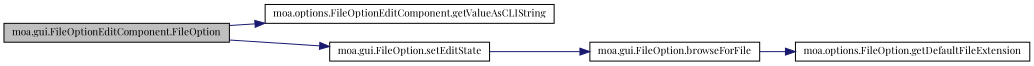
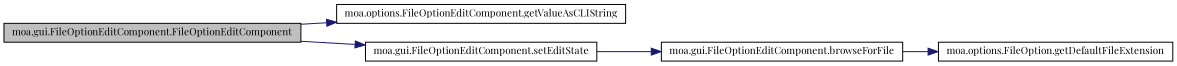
(117, 33) -> (152, 33)
(410, 52) -> (481, 52)
(675, 52) -> (782, 52)
